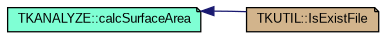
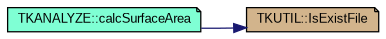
(230, 11) -> (217, 28)
